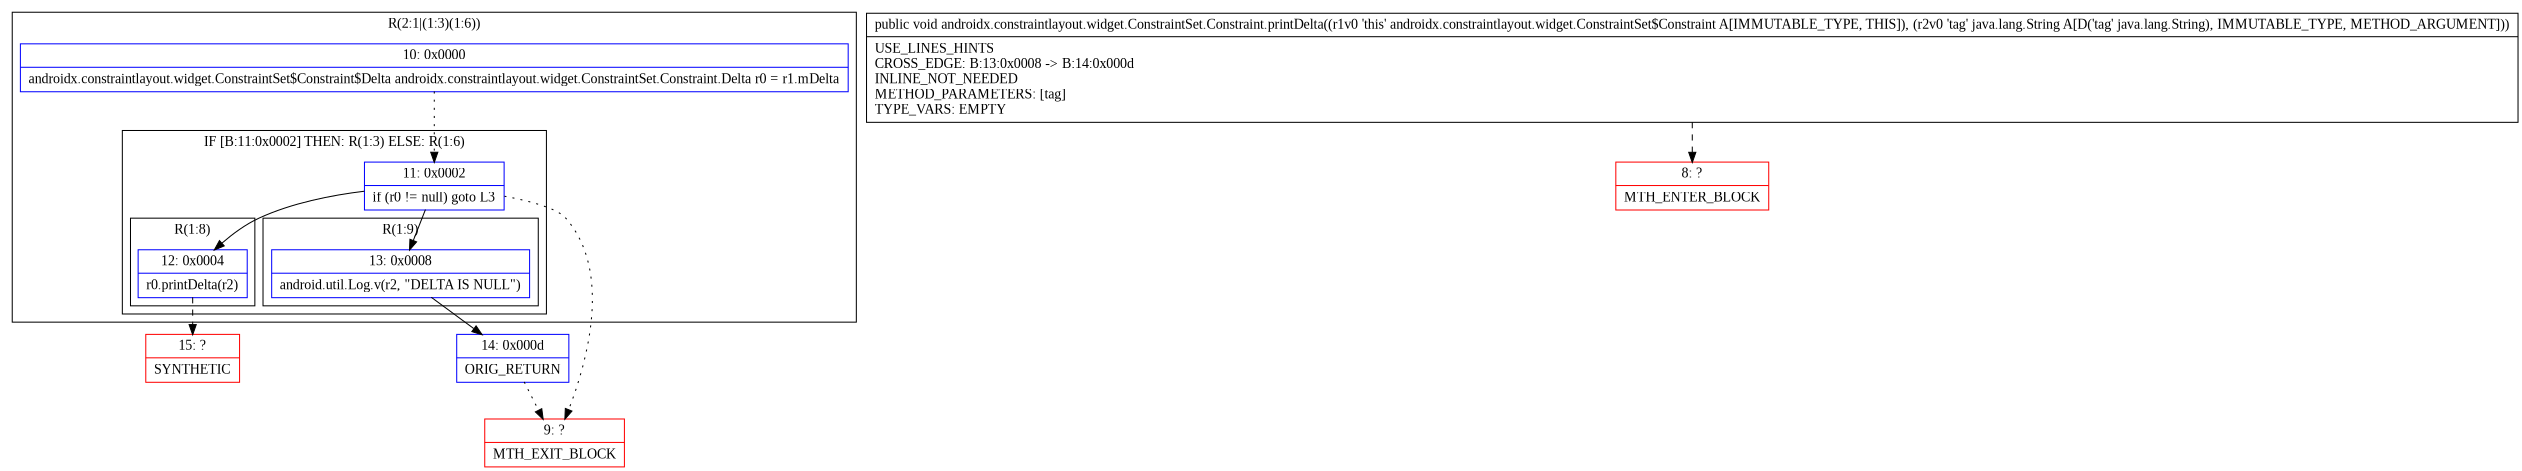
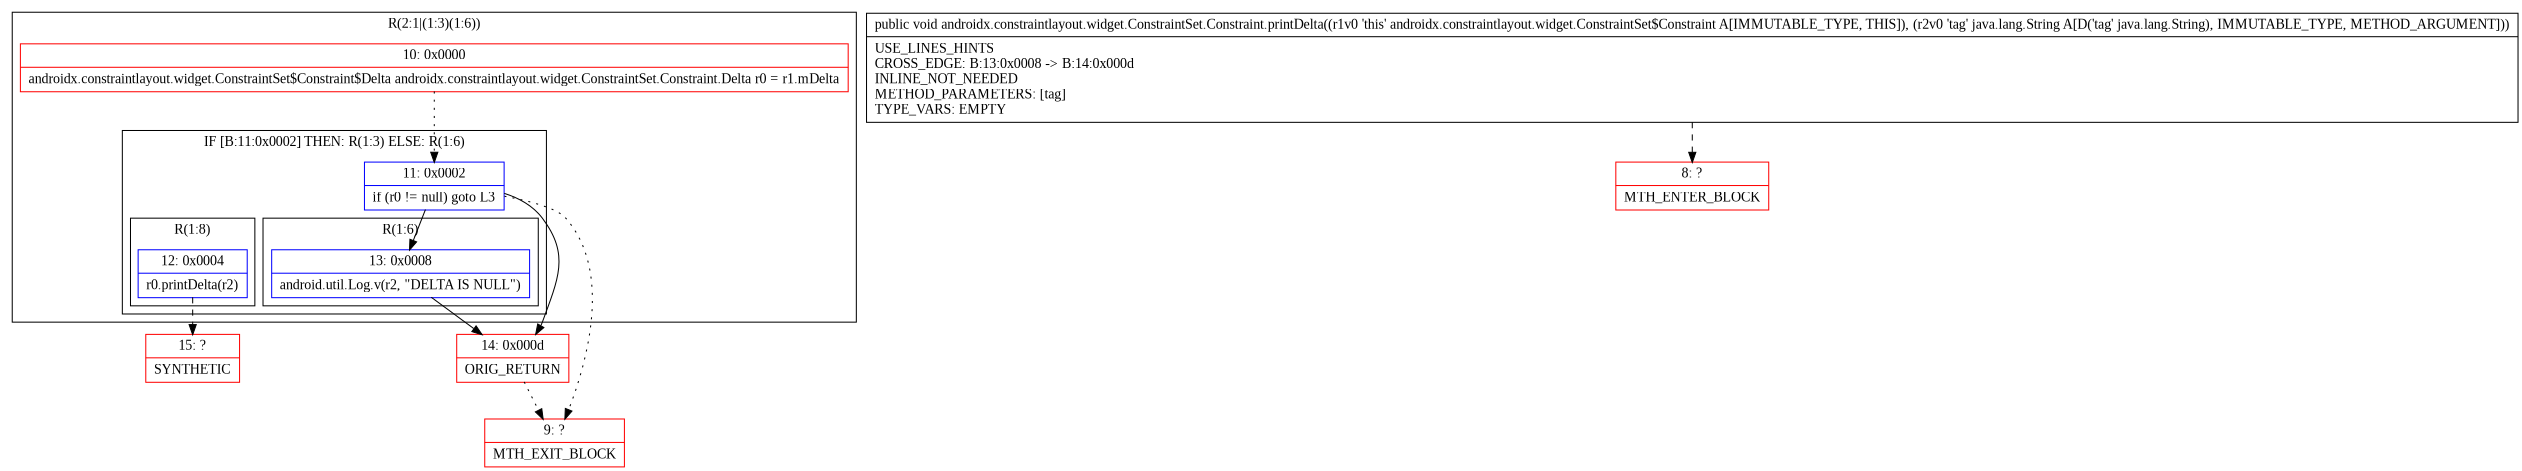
(434, 68) -> (434, 68)
(289, 207) -> (557, 248)
(401, 230) -> (401, 230)
(513, 358) -> (513, 358)
